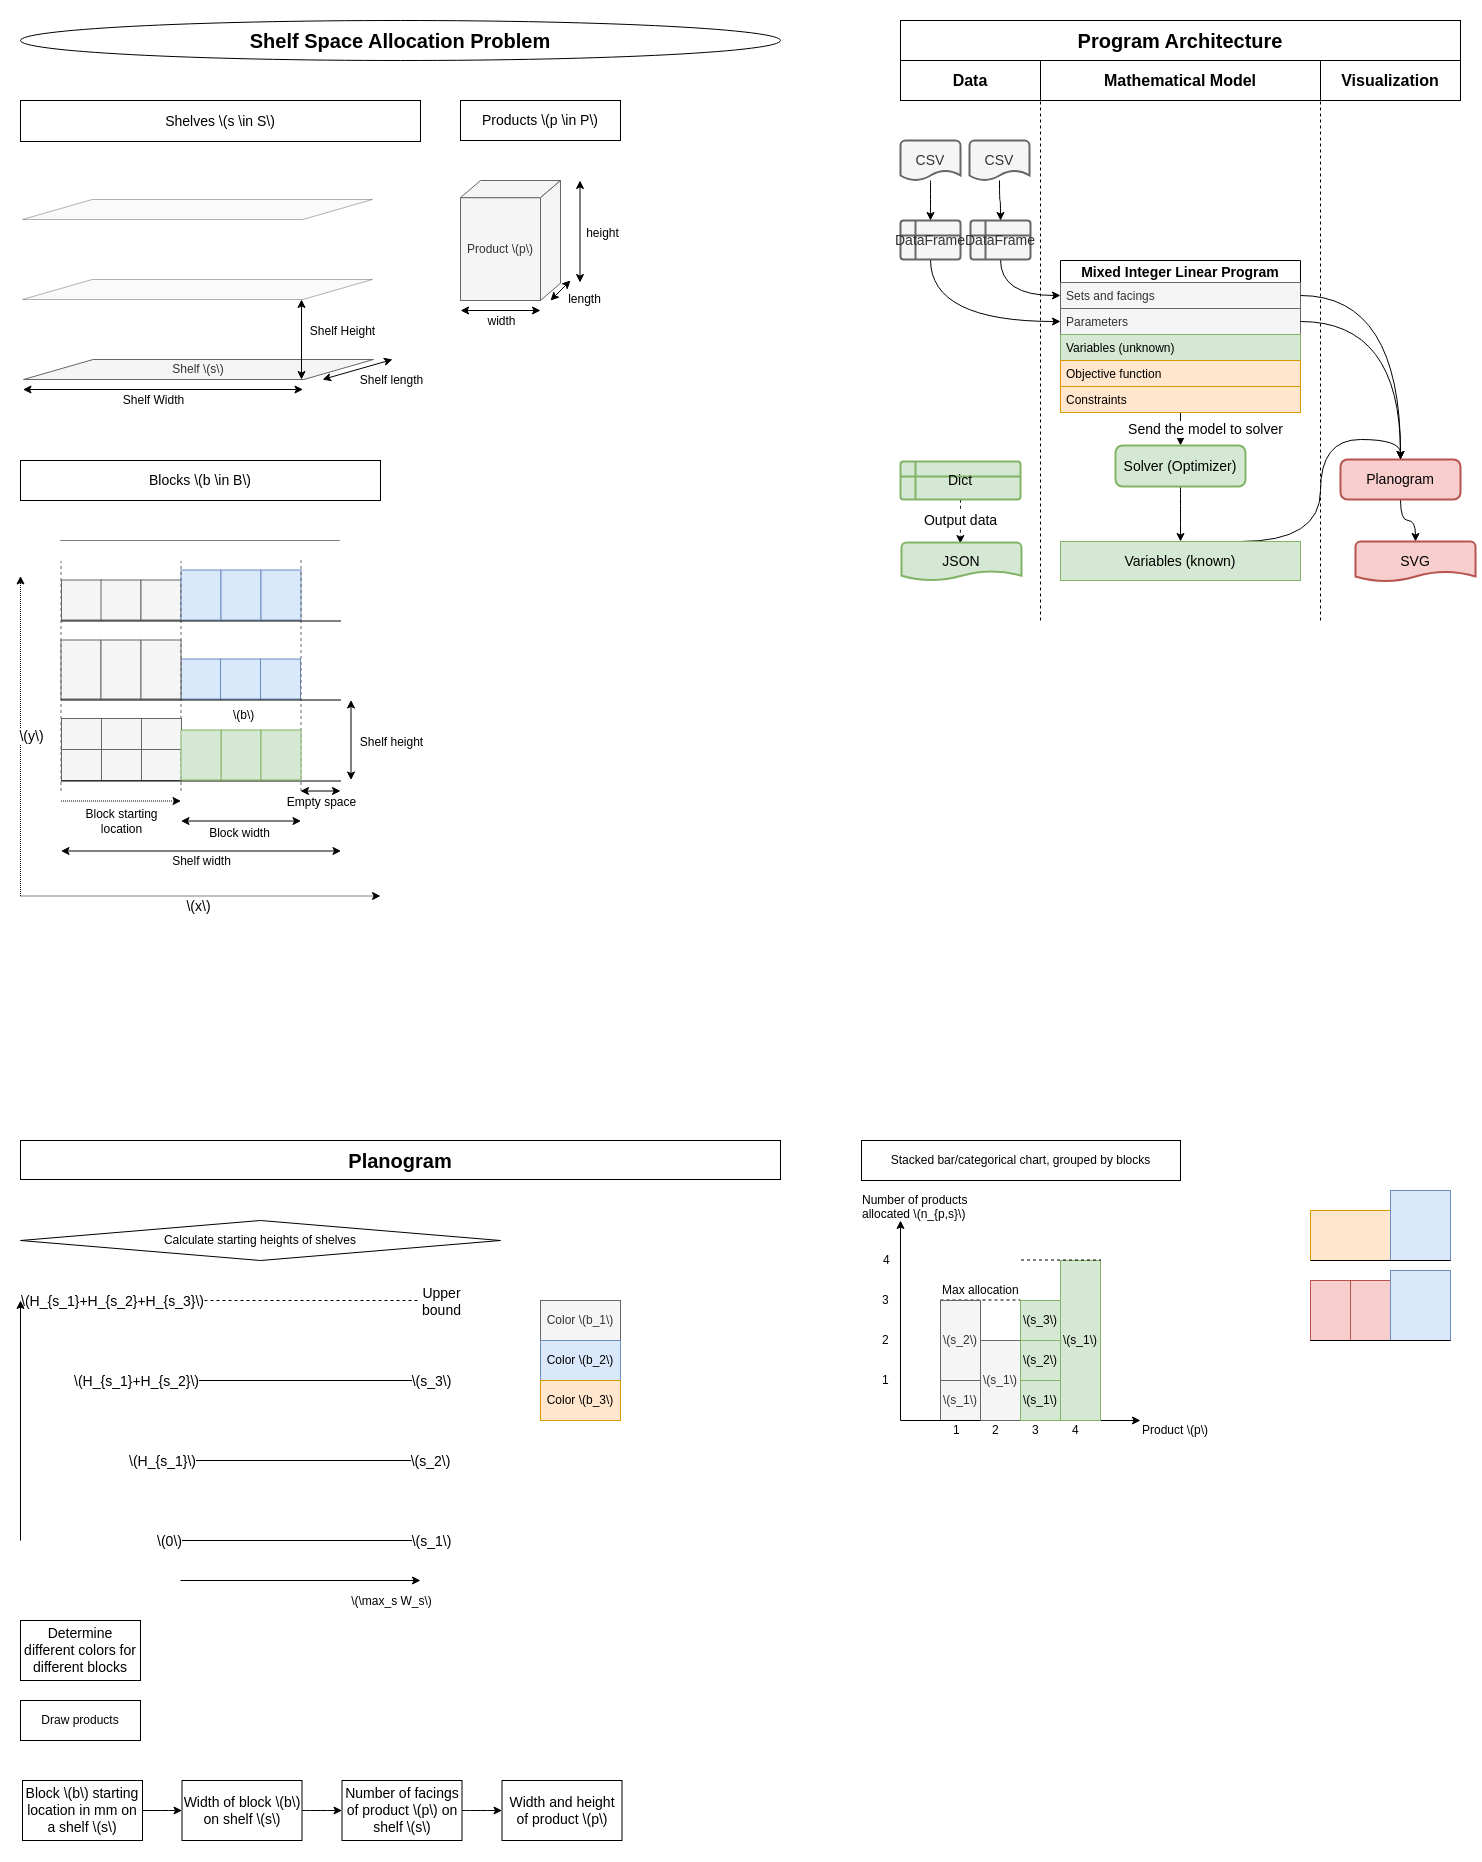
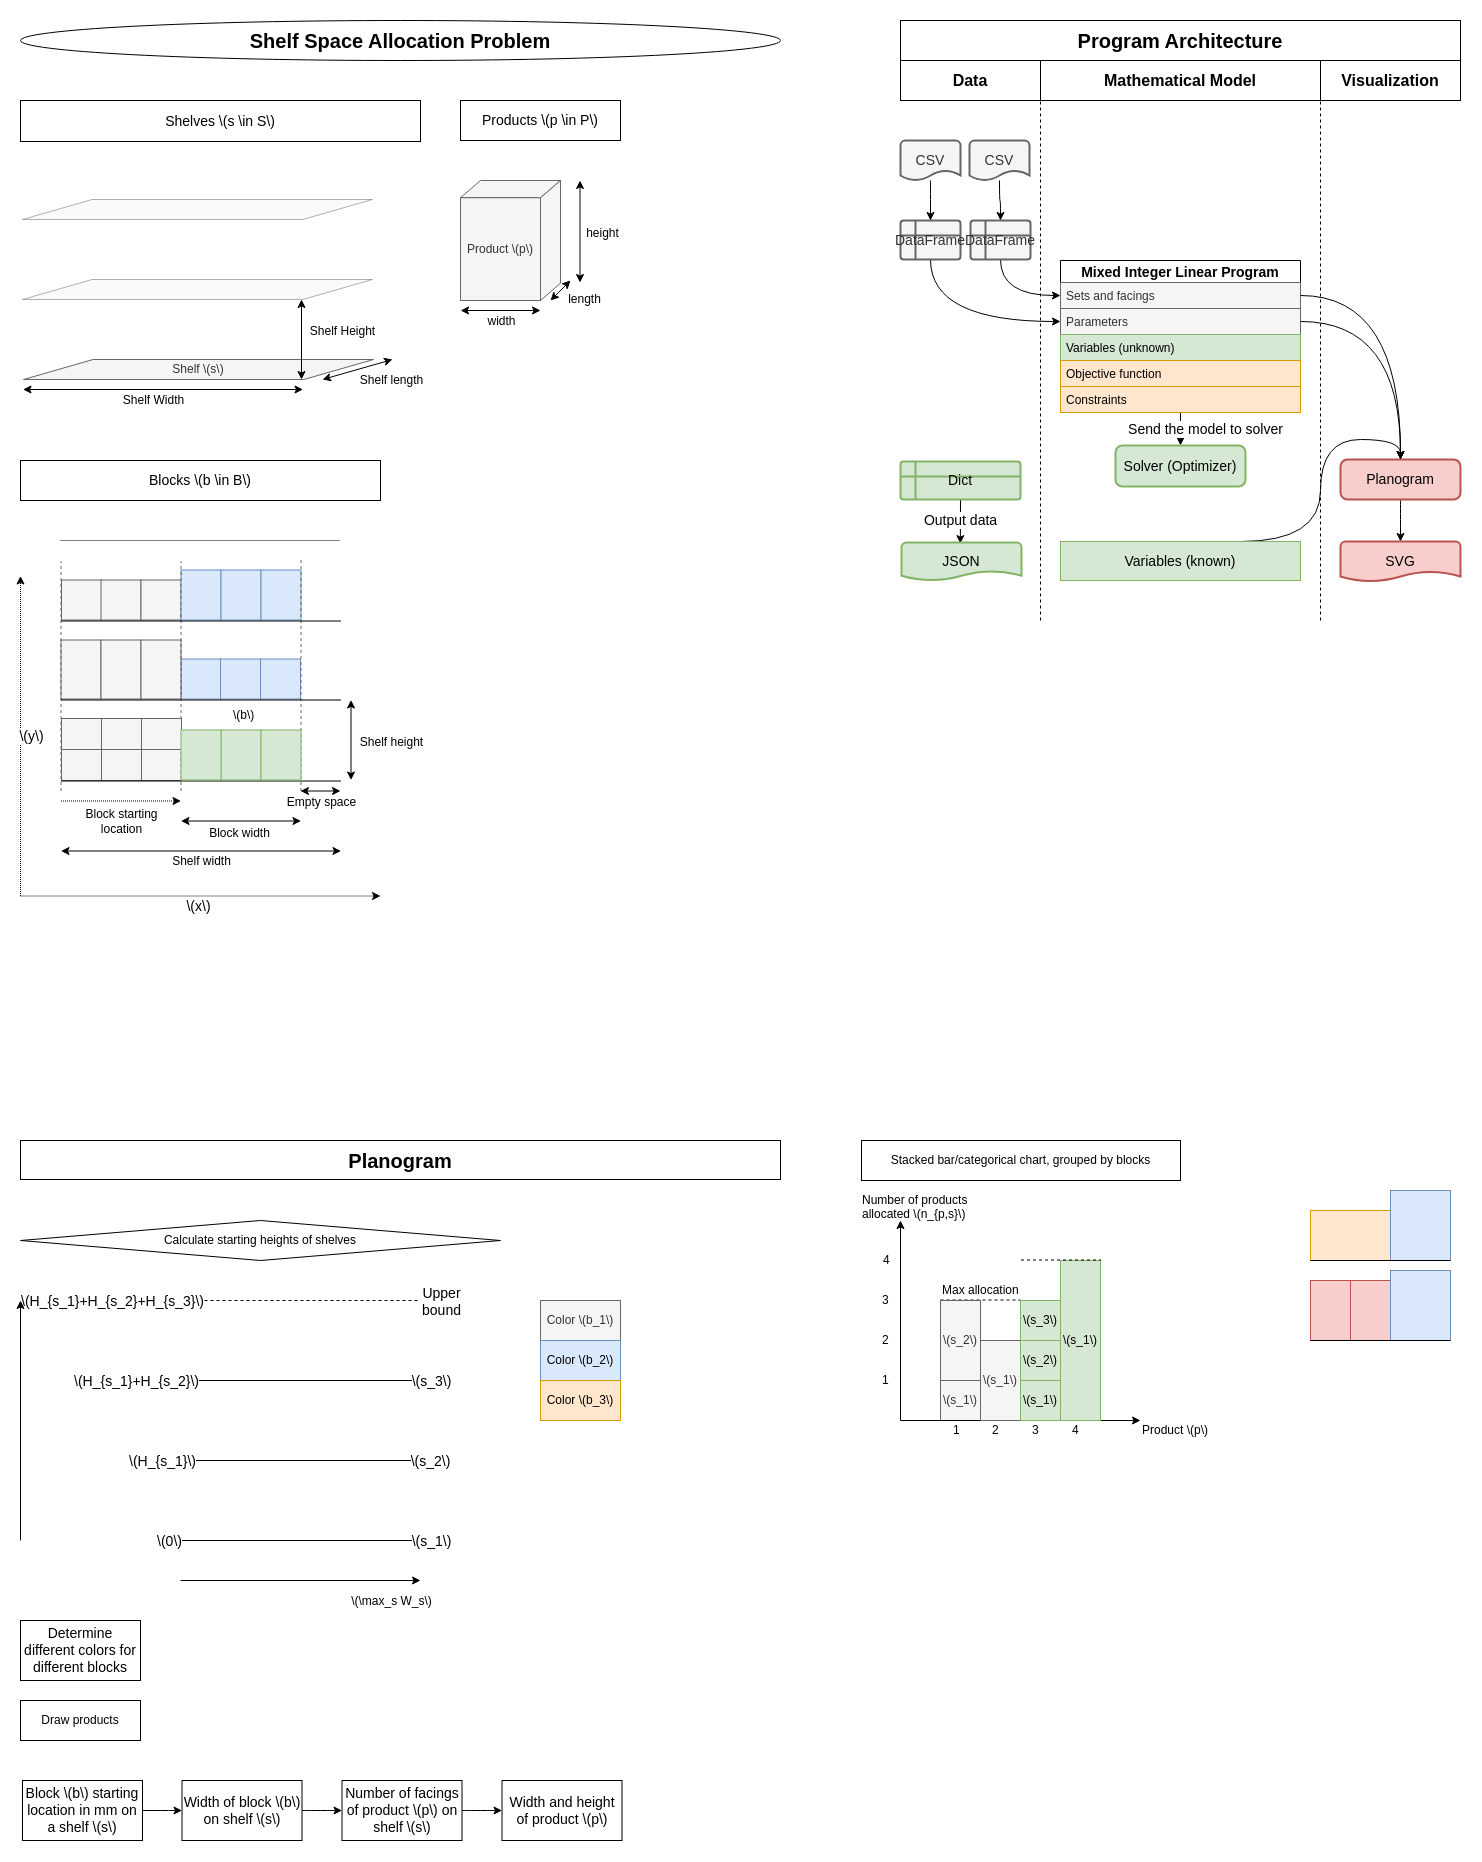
(960, 507) -> (960, 507)
(1181, 511) -> none
(1416, 562) -> (1401, 562)
